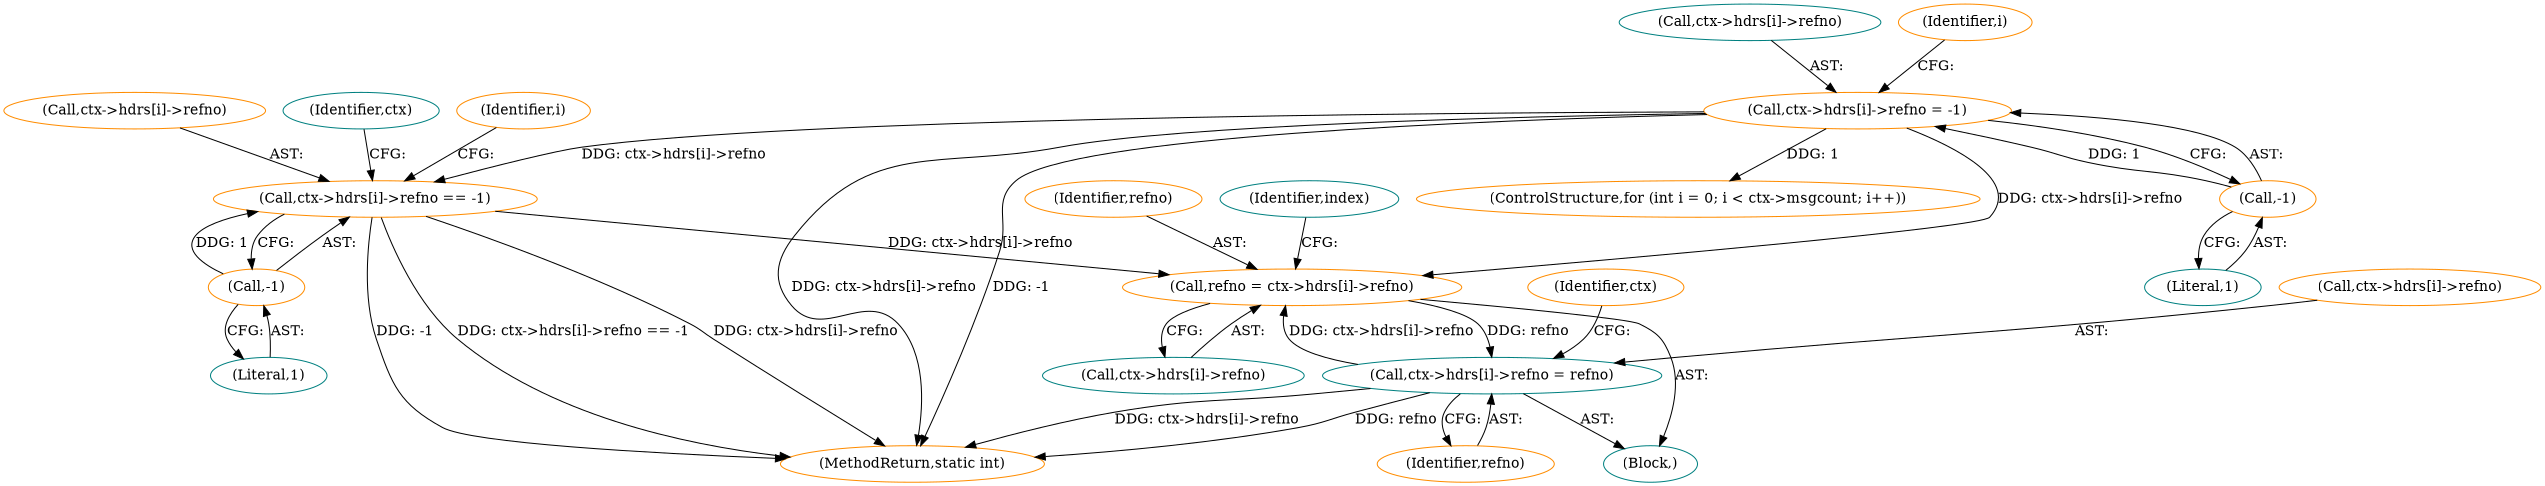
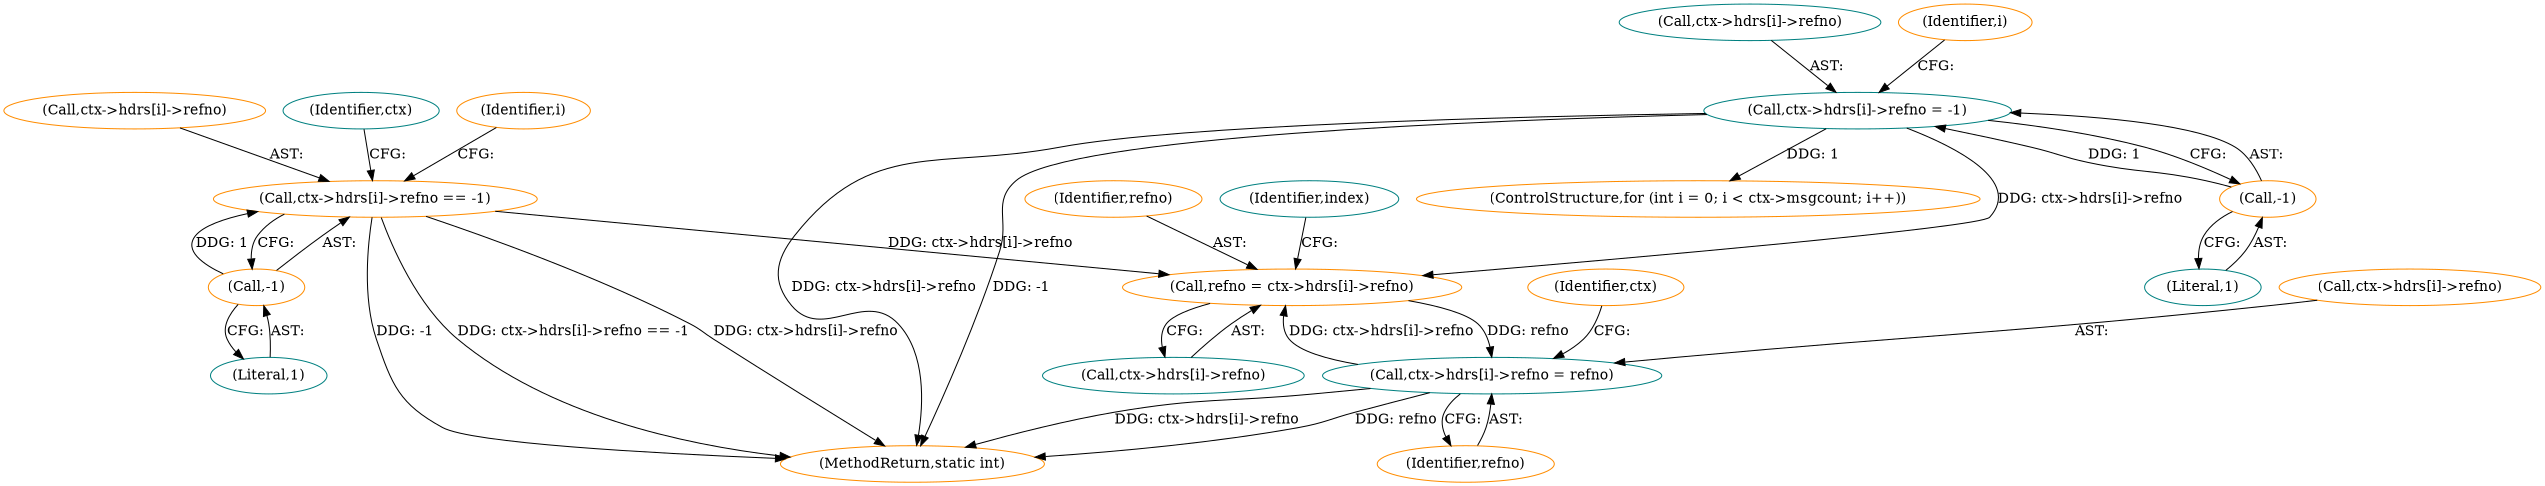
(1858, 111) -> (1858, 111)
(1072, 120) -> none
(1651, 464) -> none
